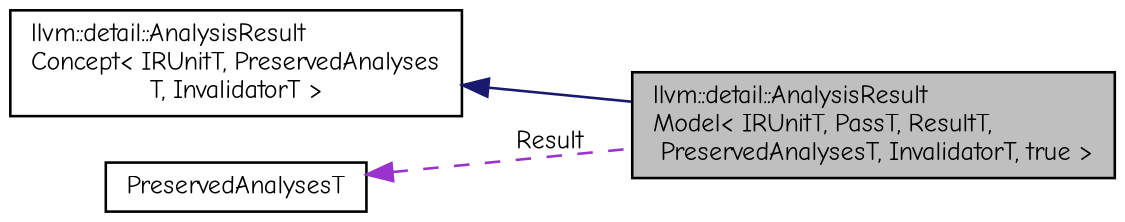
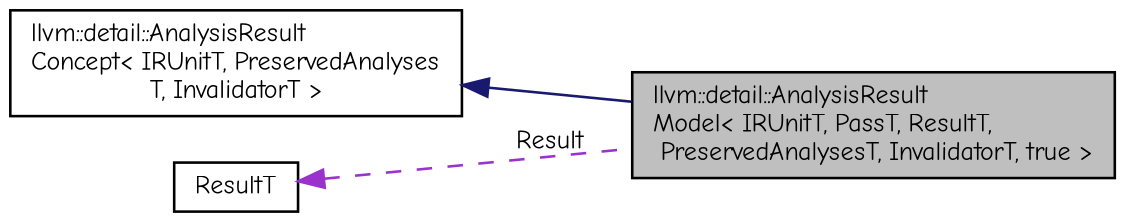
(236, 187) -> (236, 187)
